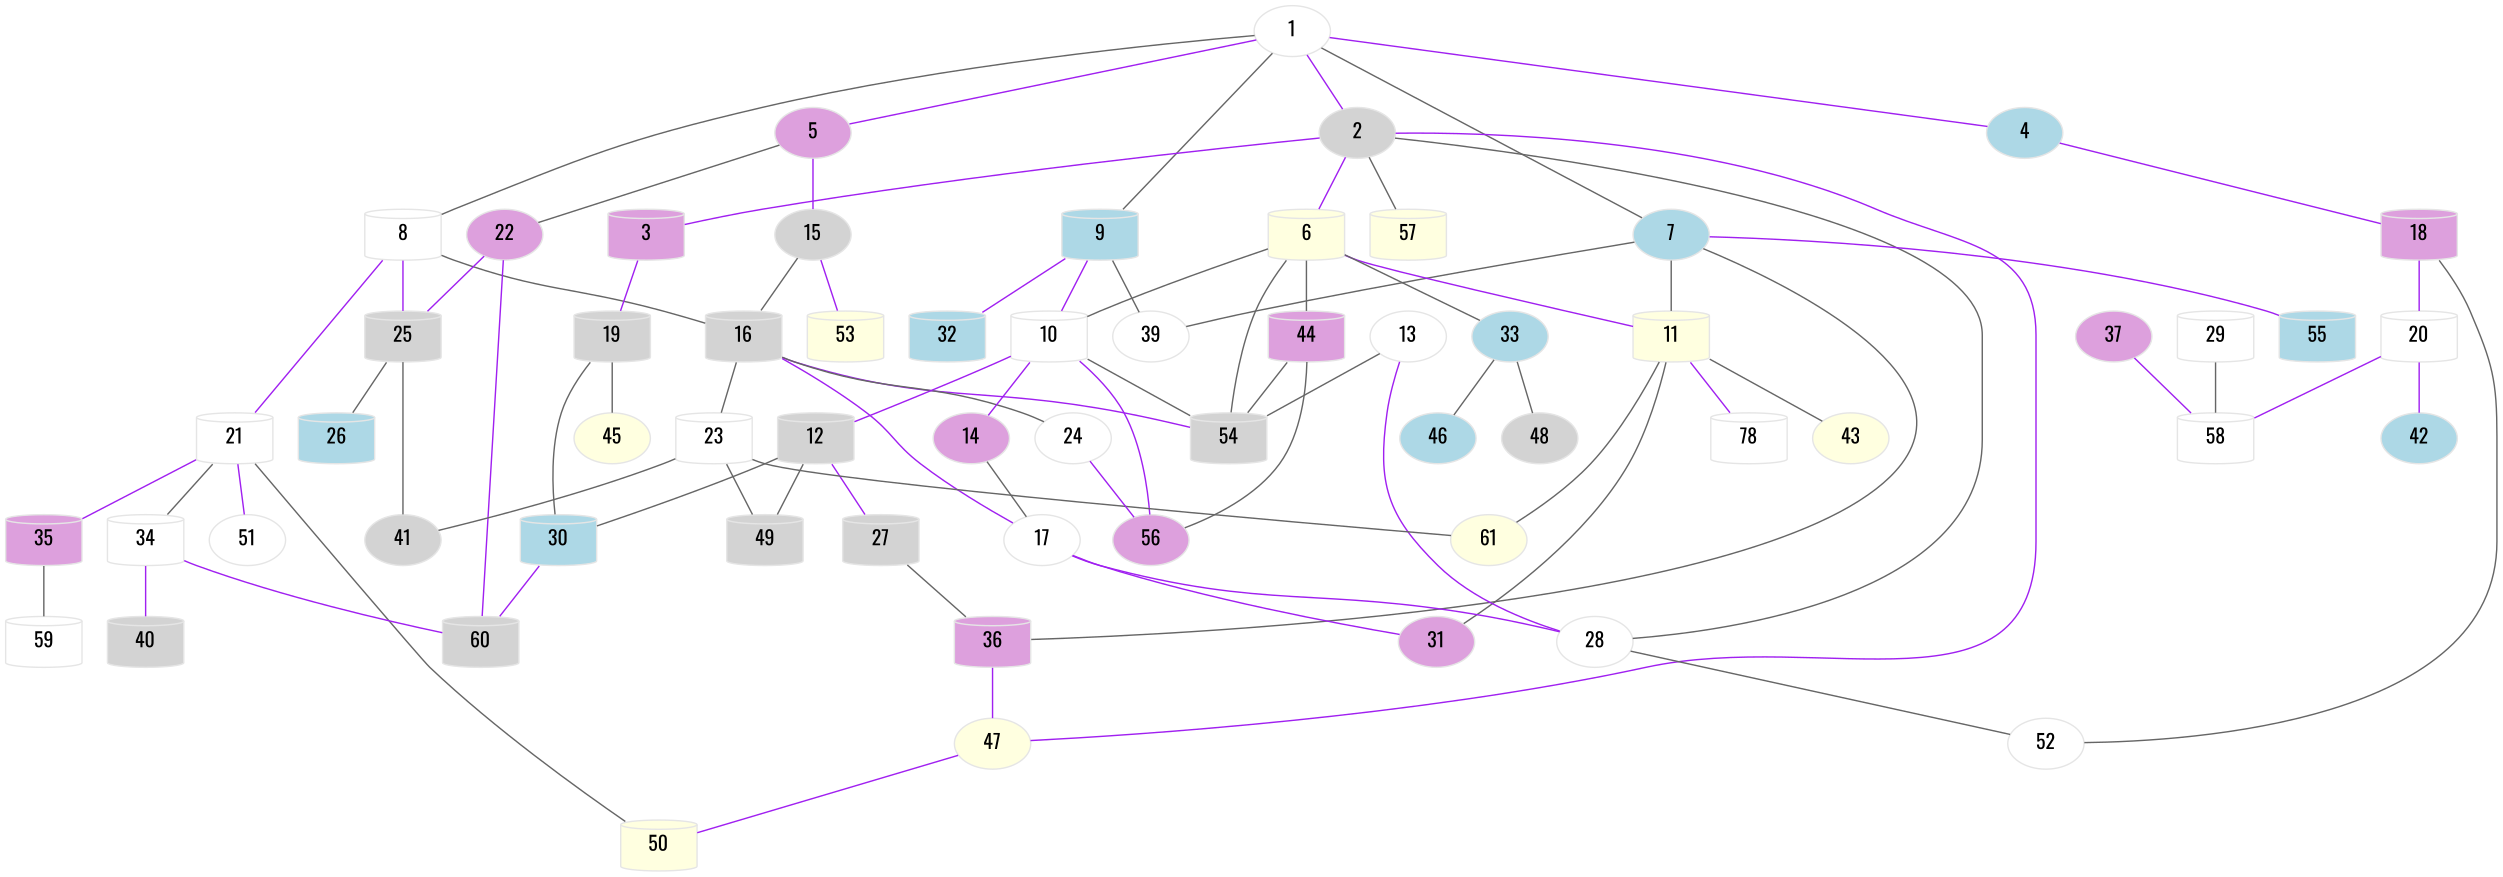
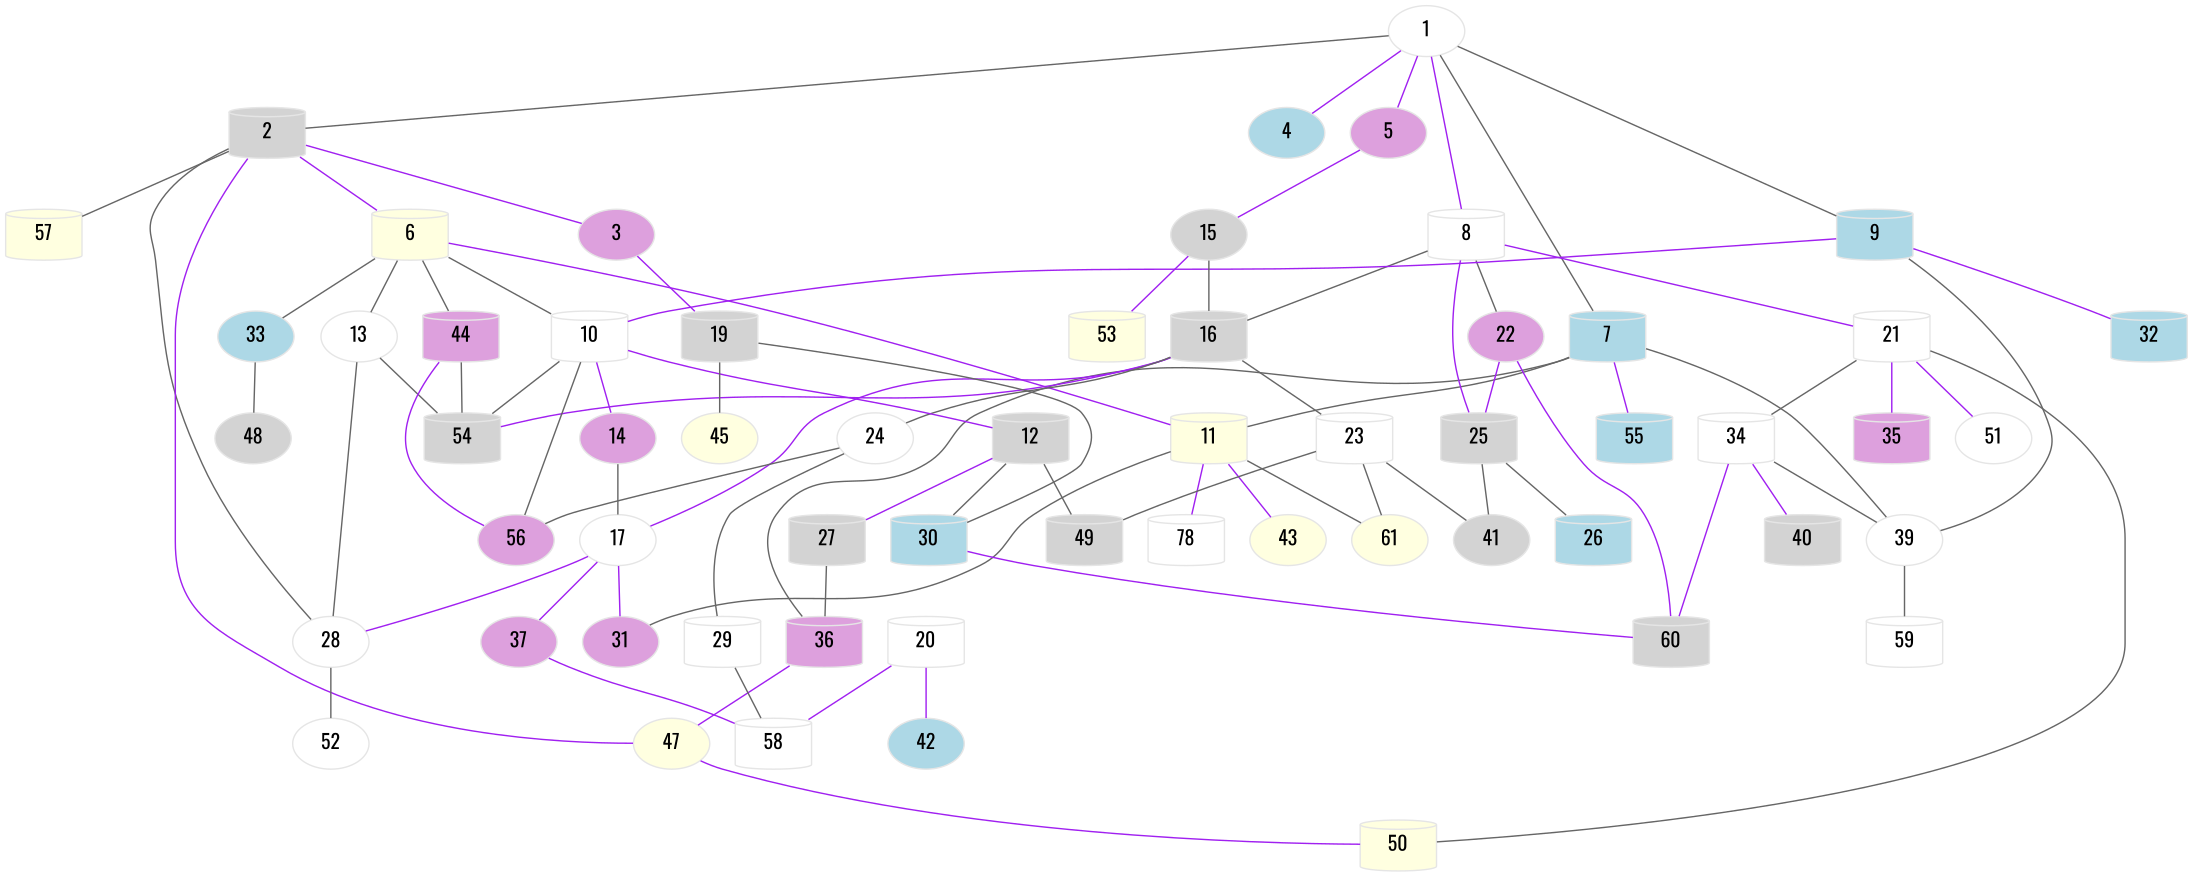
(1325, 82) -> (847, 82)
(840, 91) -> (1446, 133)
(1357, 133) -> (267, 133)
(659, 184) -> (1486, 286)
(646, 235) -> (616, 235)
(1671, 235) -> (1608, 337)
(2419, 235) -> none
(1248, 332) -> (384, 286)
(1766, 390) -> (1250, 491)
(1132, 430) -> (553, 439)
(1438, 438) -> none
(1277, 467) -> (409, 457)
(1112, 489) -> (691, 483)
none -> (1825, 492)
none -> (740, 507)
(1416, 542) -> (345, 489)
(44, 591) -> (1905, 591)
none -> (568, 591)
